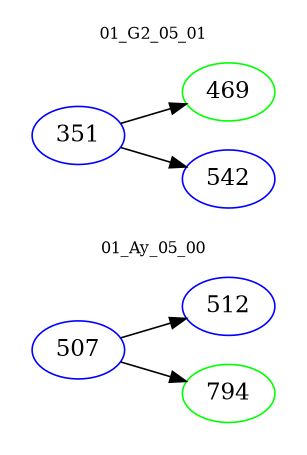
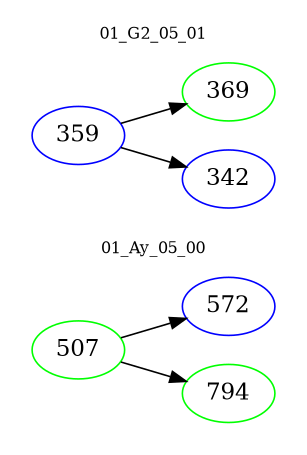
(229, 92) -> (229, 92)
(78, 135) -> (78, 135)
(229, 179) -> (229, 179)
(229, 306) -> (229, 306)
(78, 350) -> (78, 350)
